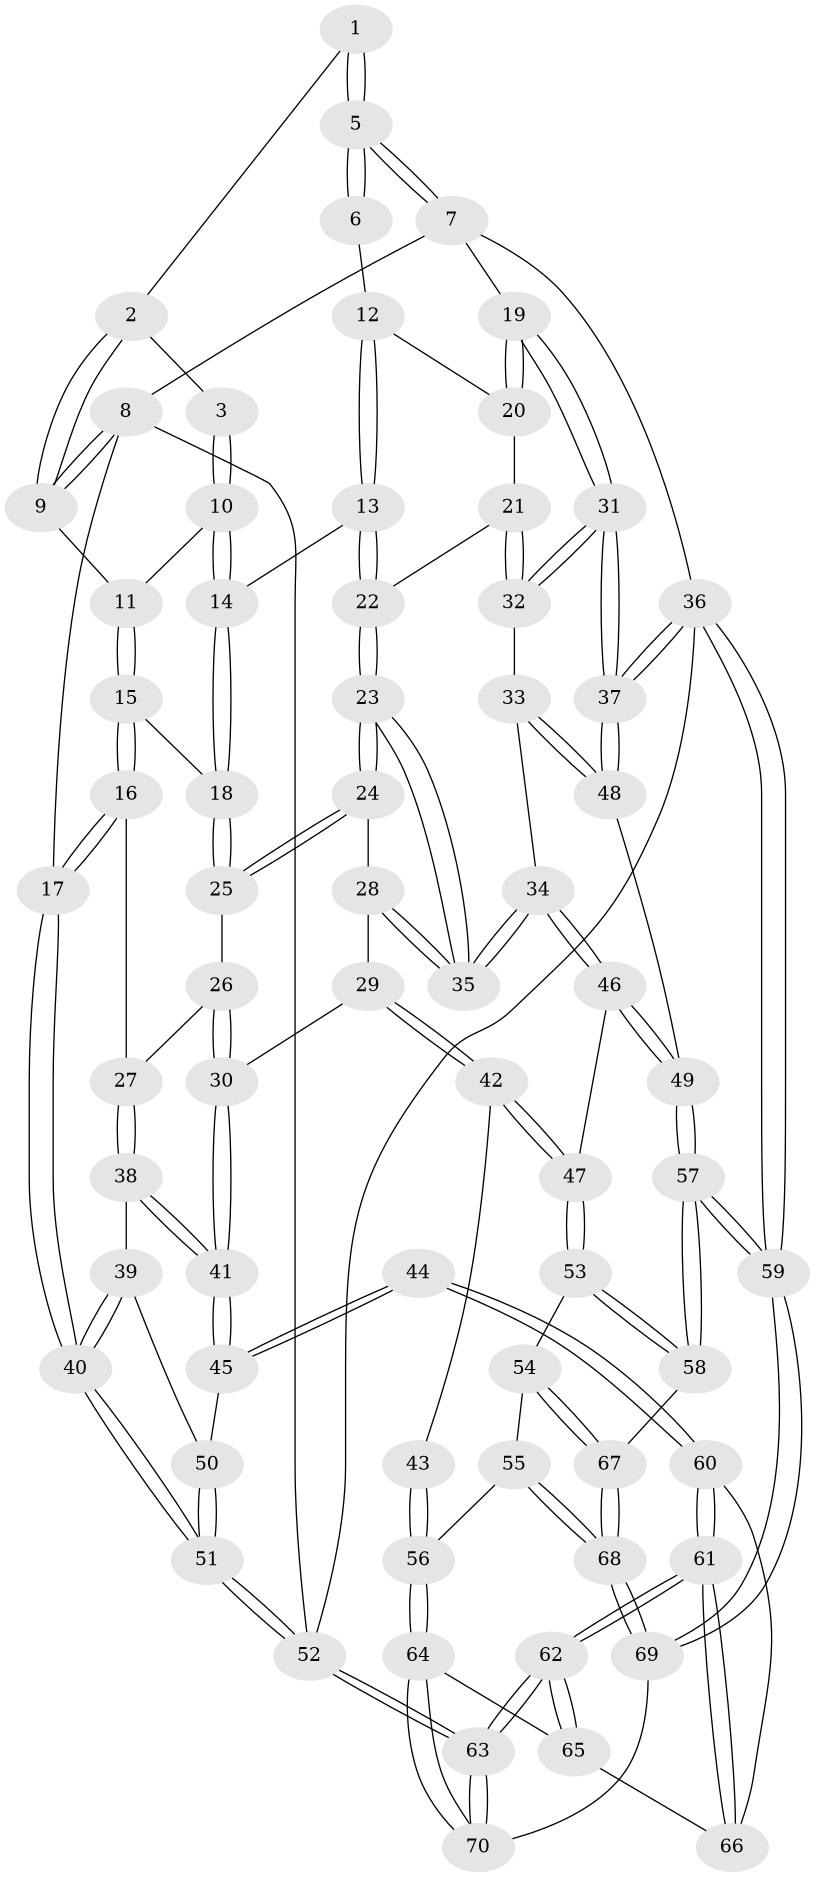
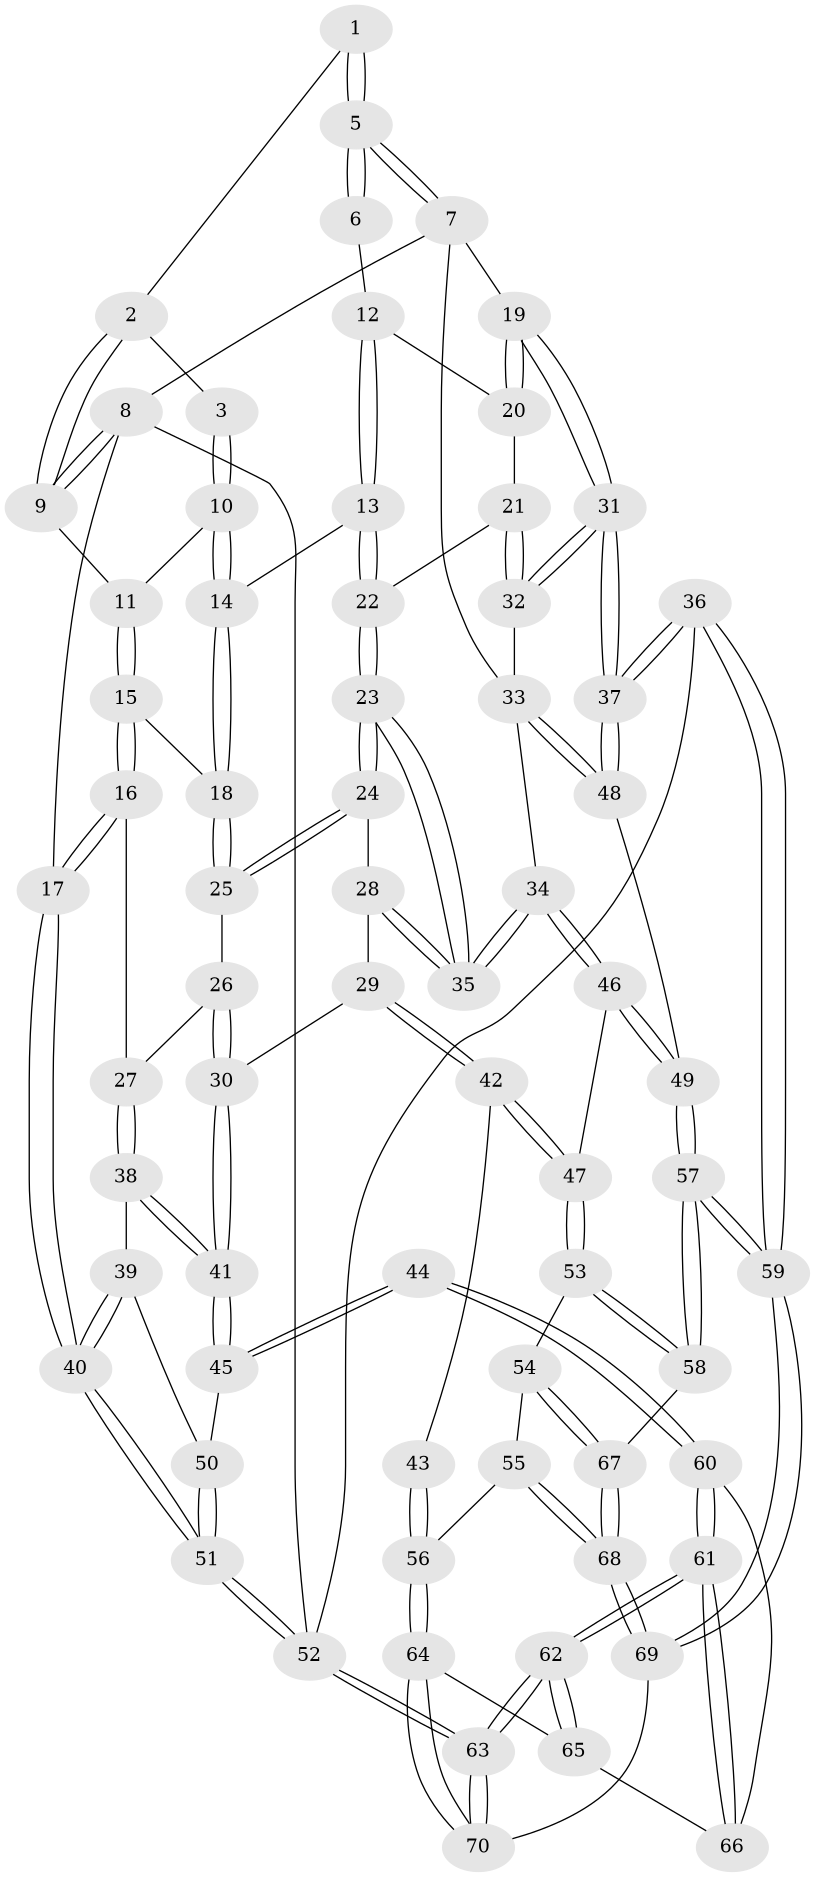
(622, 383) -> (441, 467)
